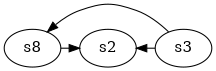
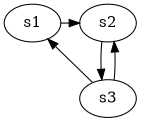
(33, 48) -> (33, 23)
none -> (101, 55)
